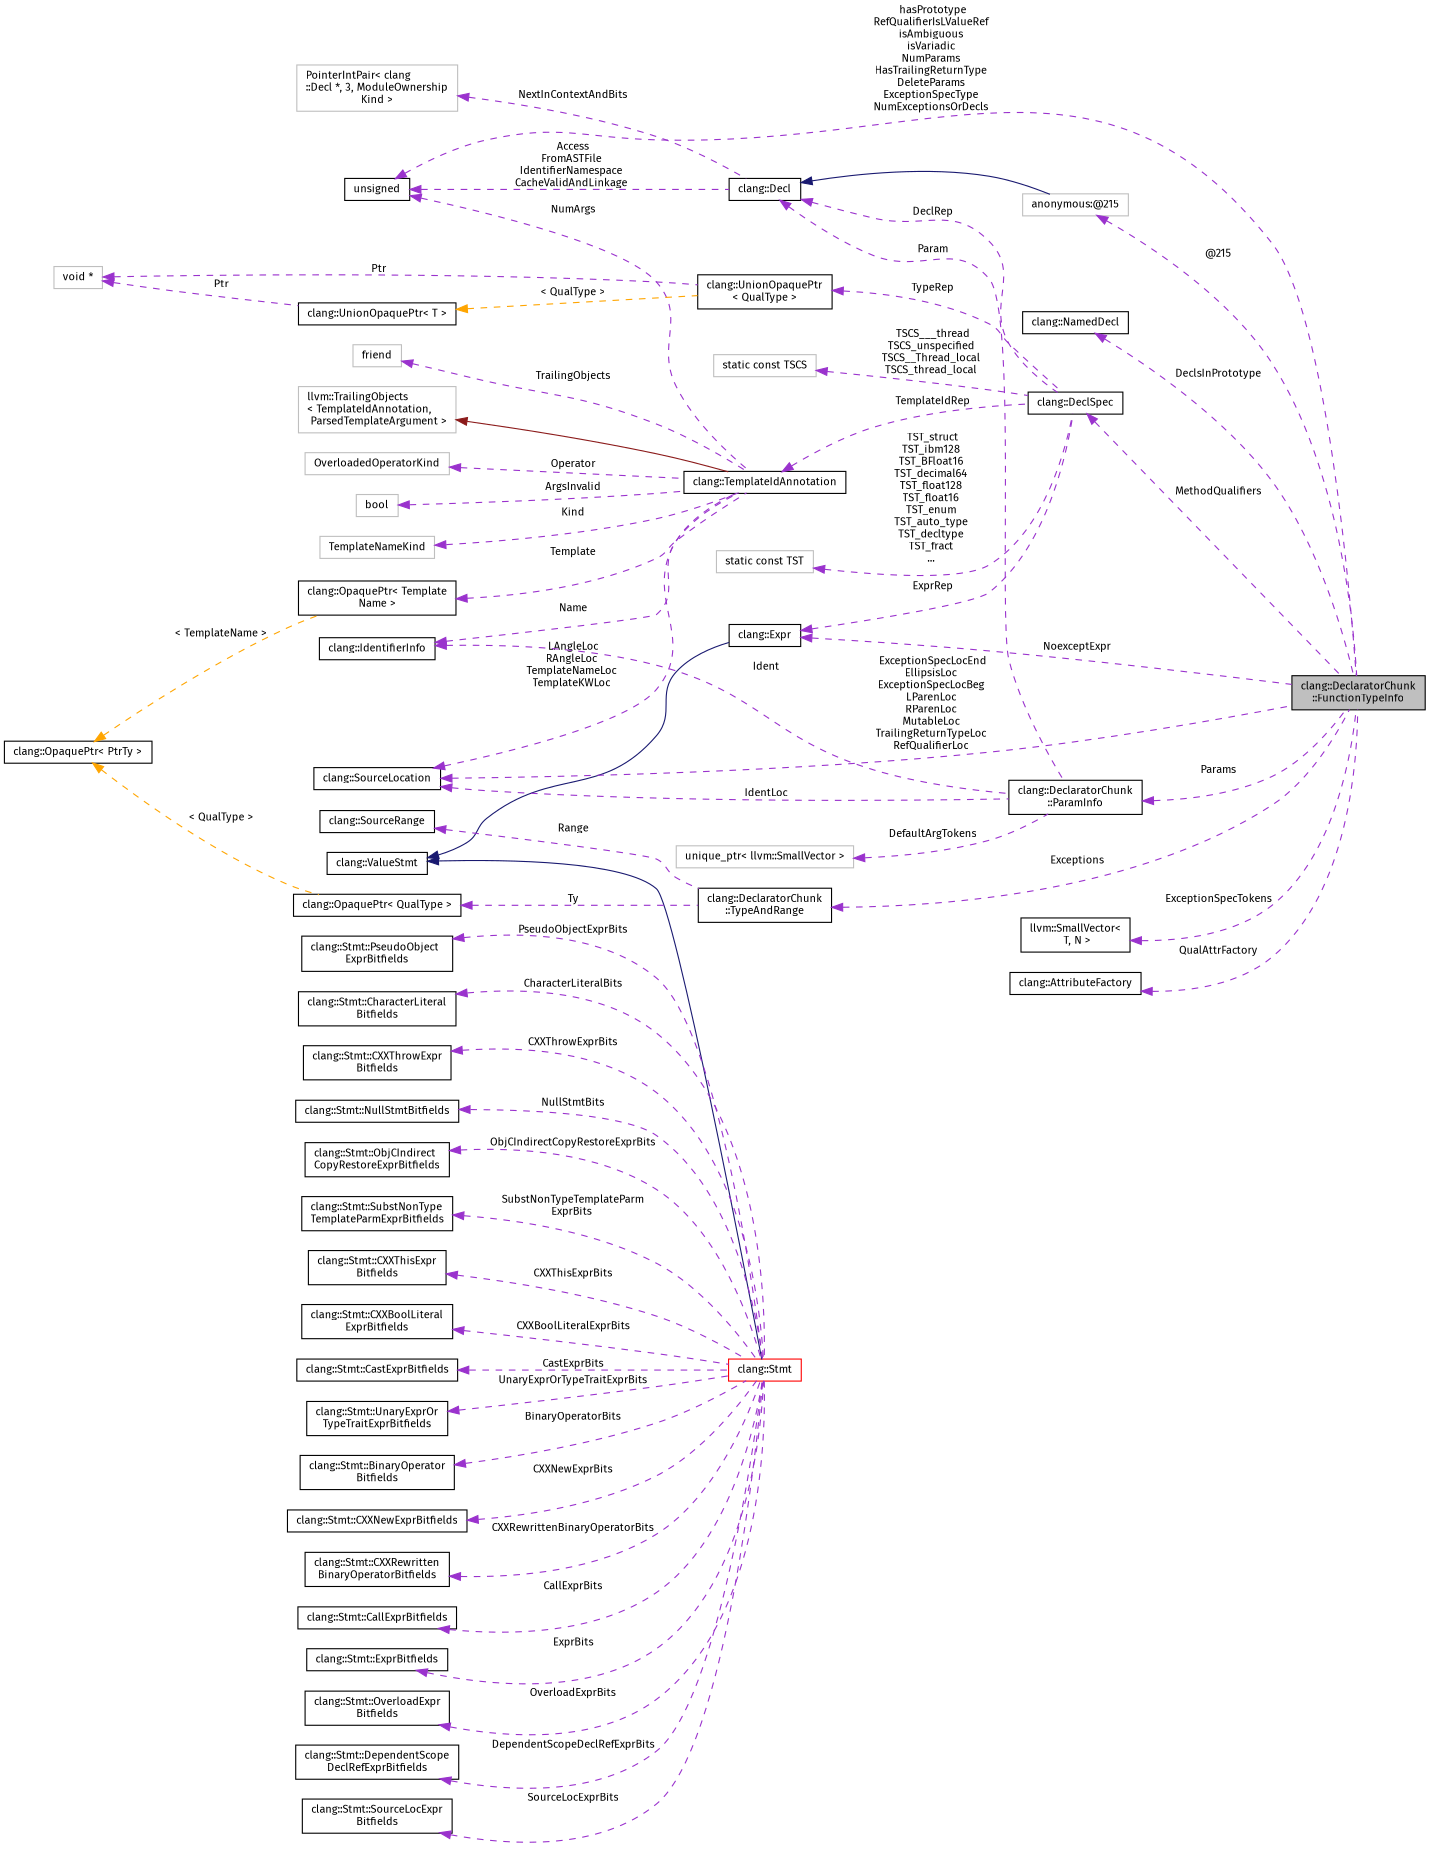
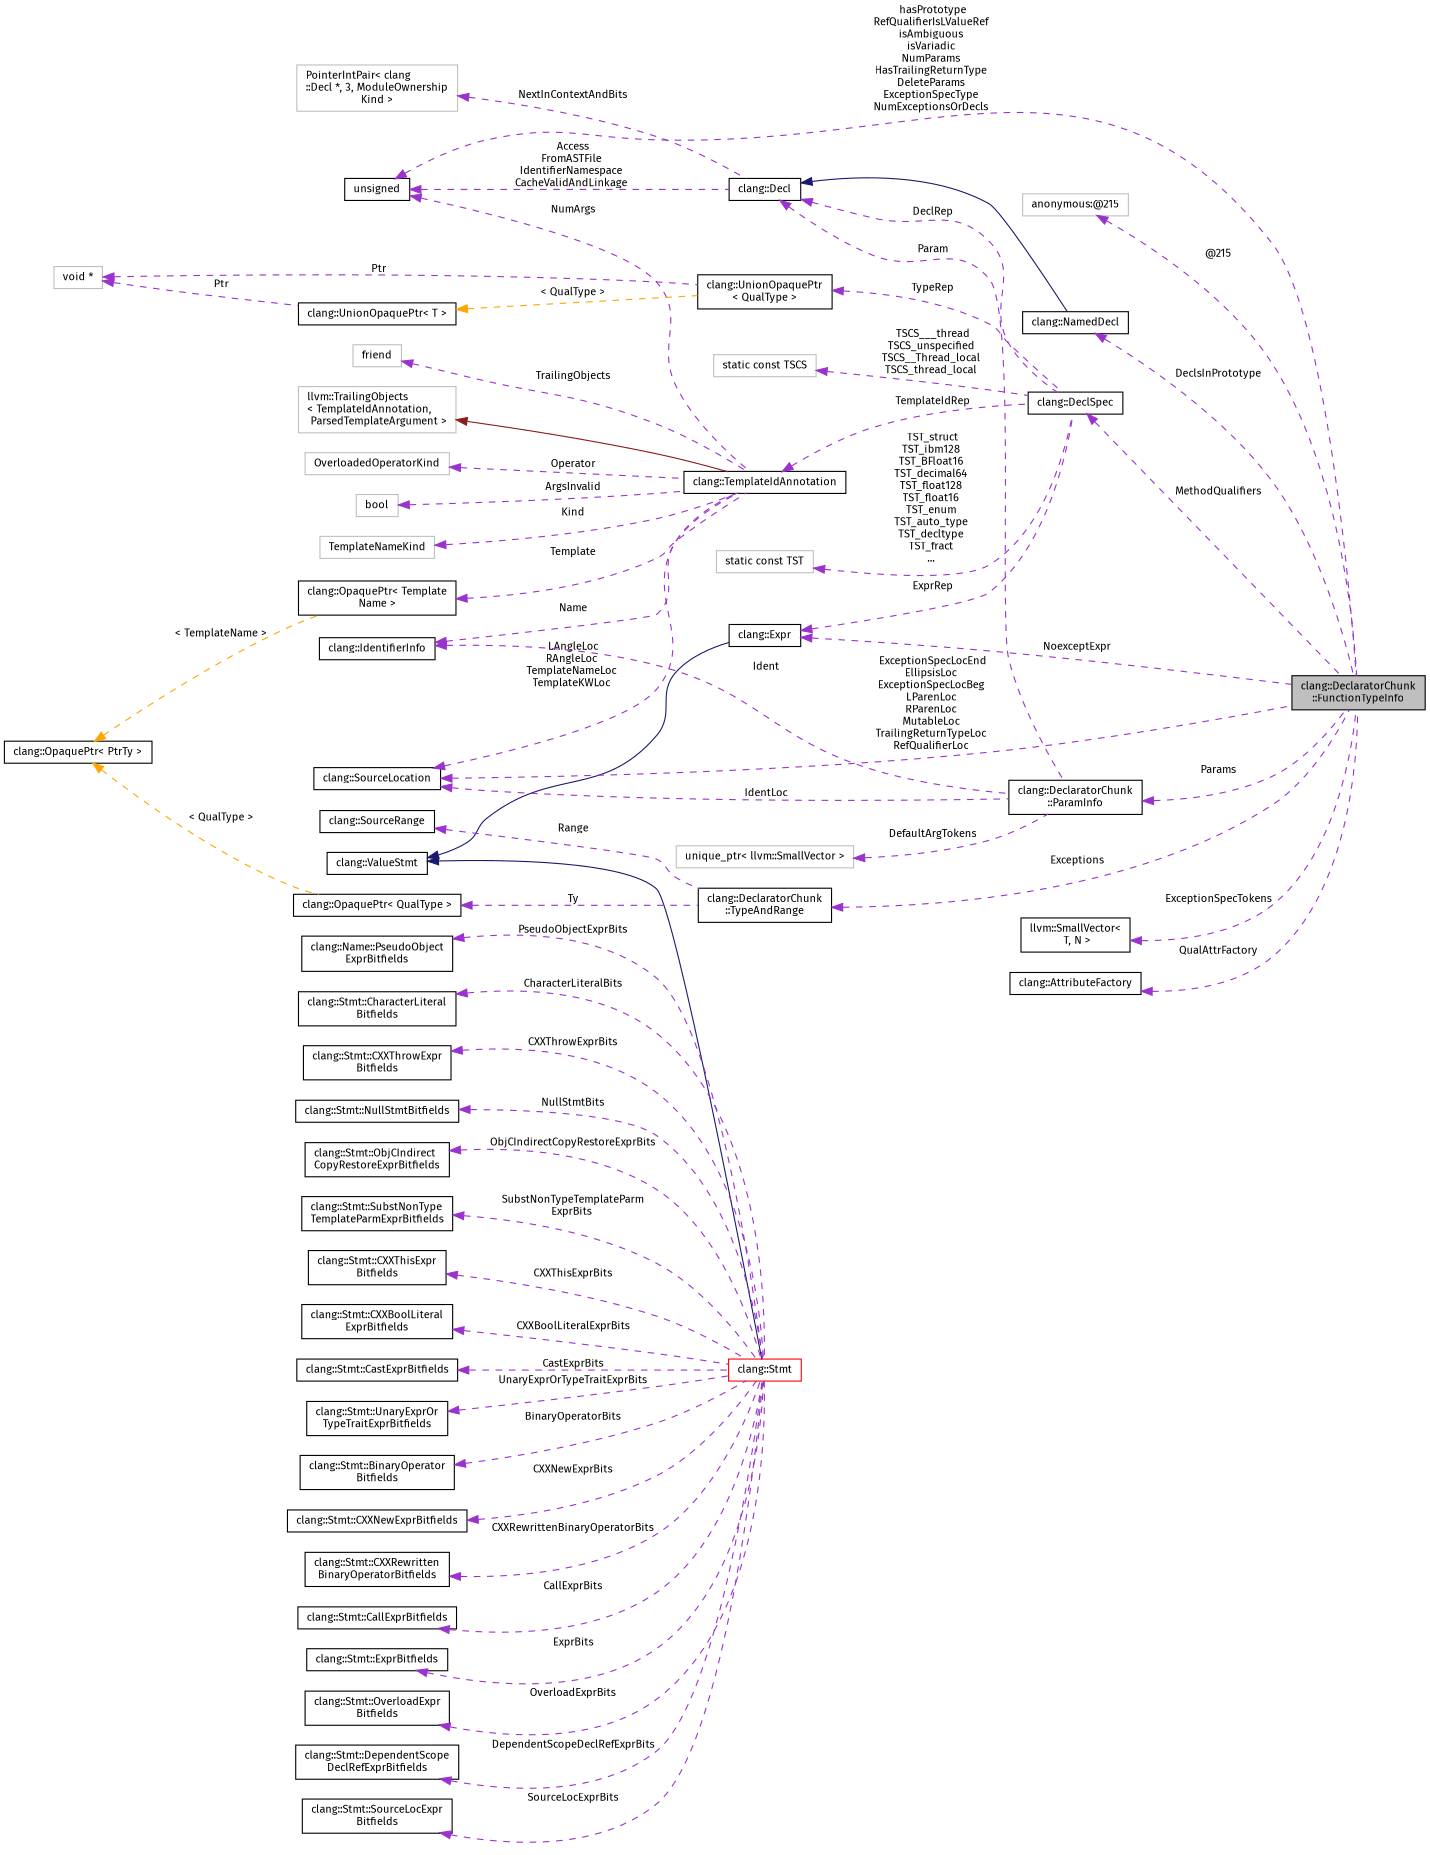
(932, 172) -> (968, 194)
(377, 954) -> (377, 954)
